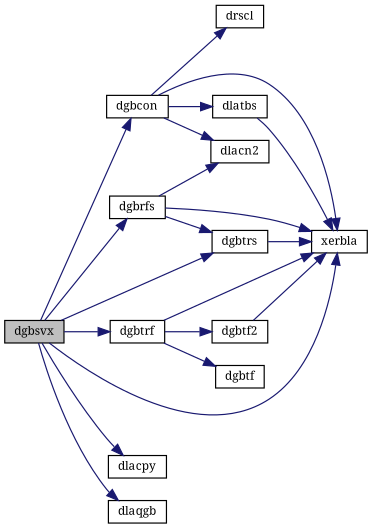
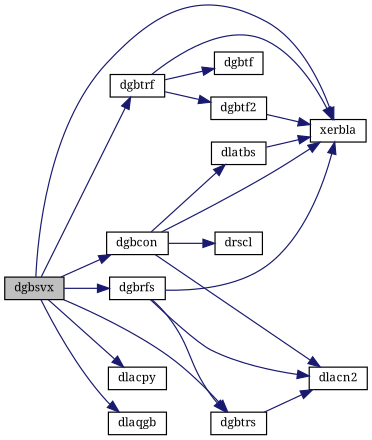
(284, 242) -> (283, 403)
